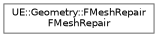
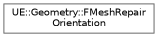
(79, 19) -> (79, 19)
